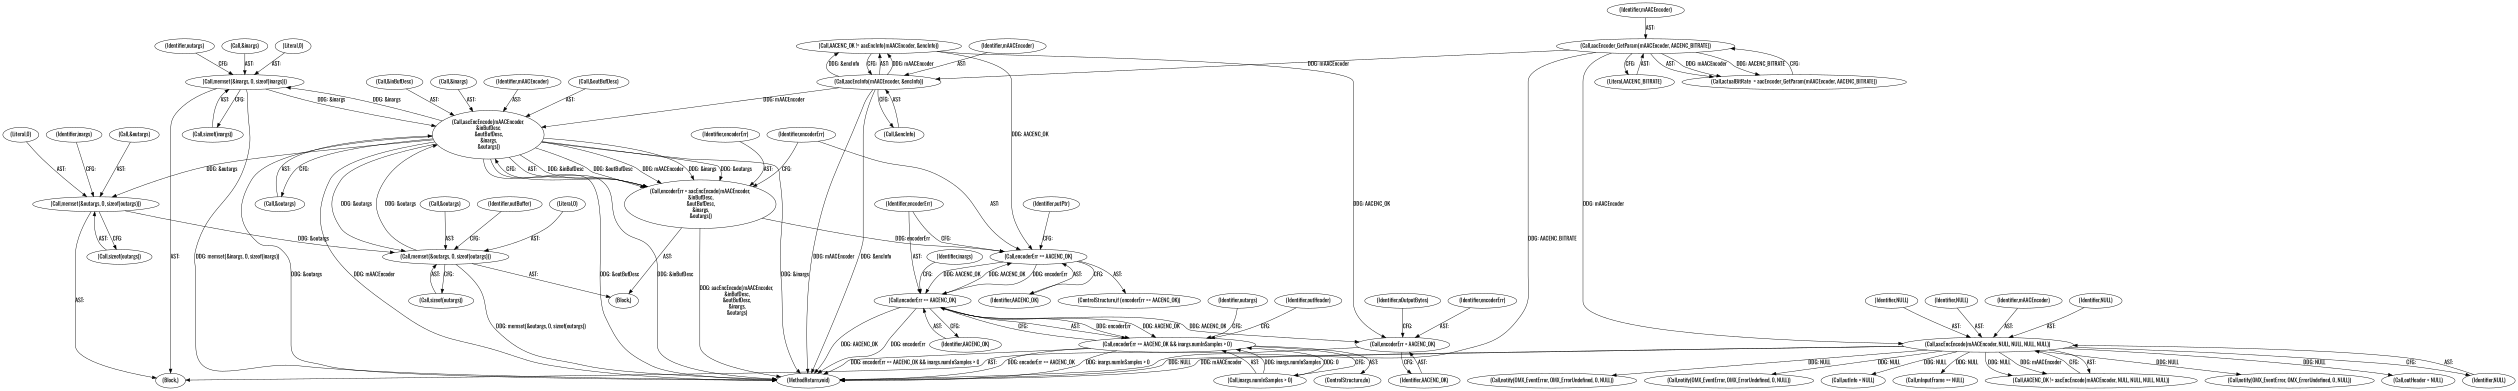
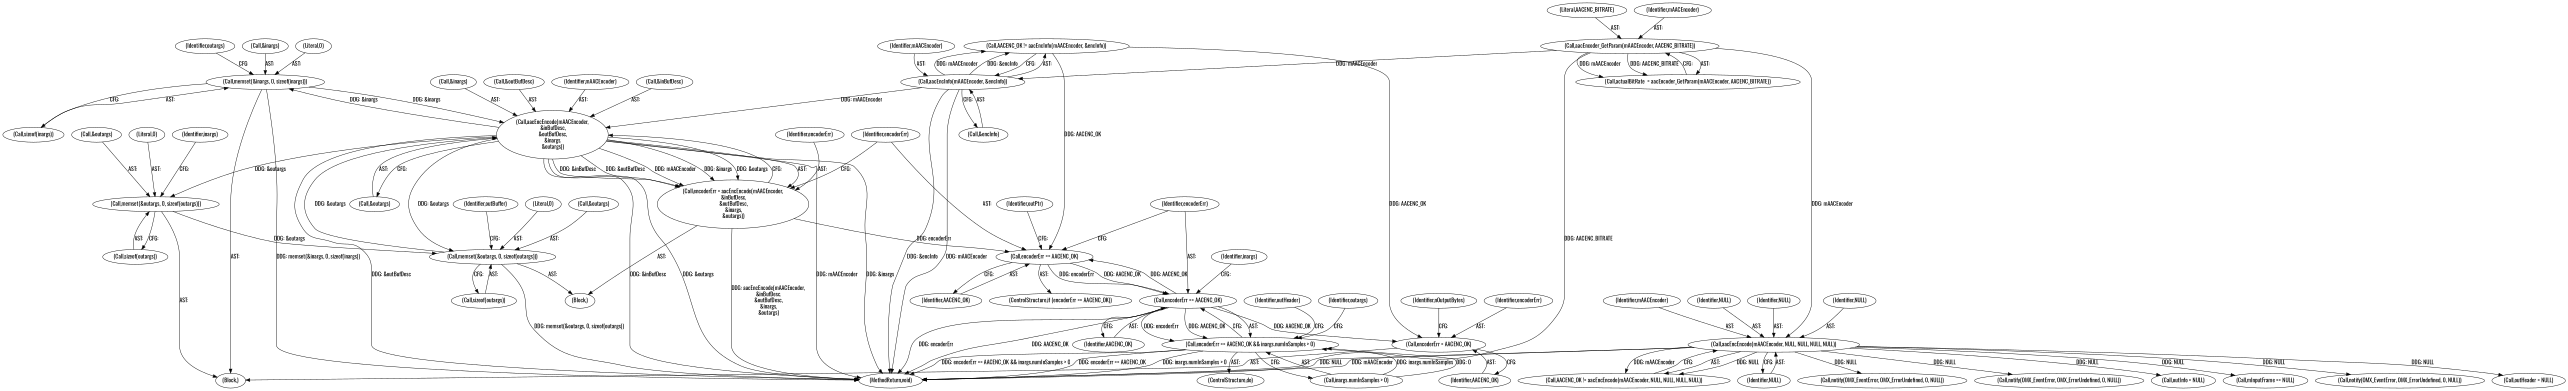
(1625, 61) -> none
